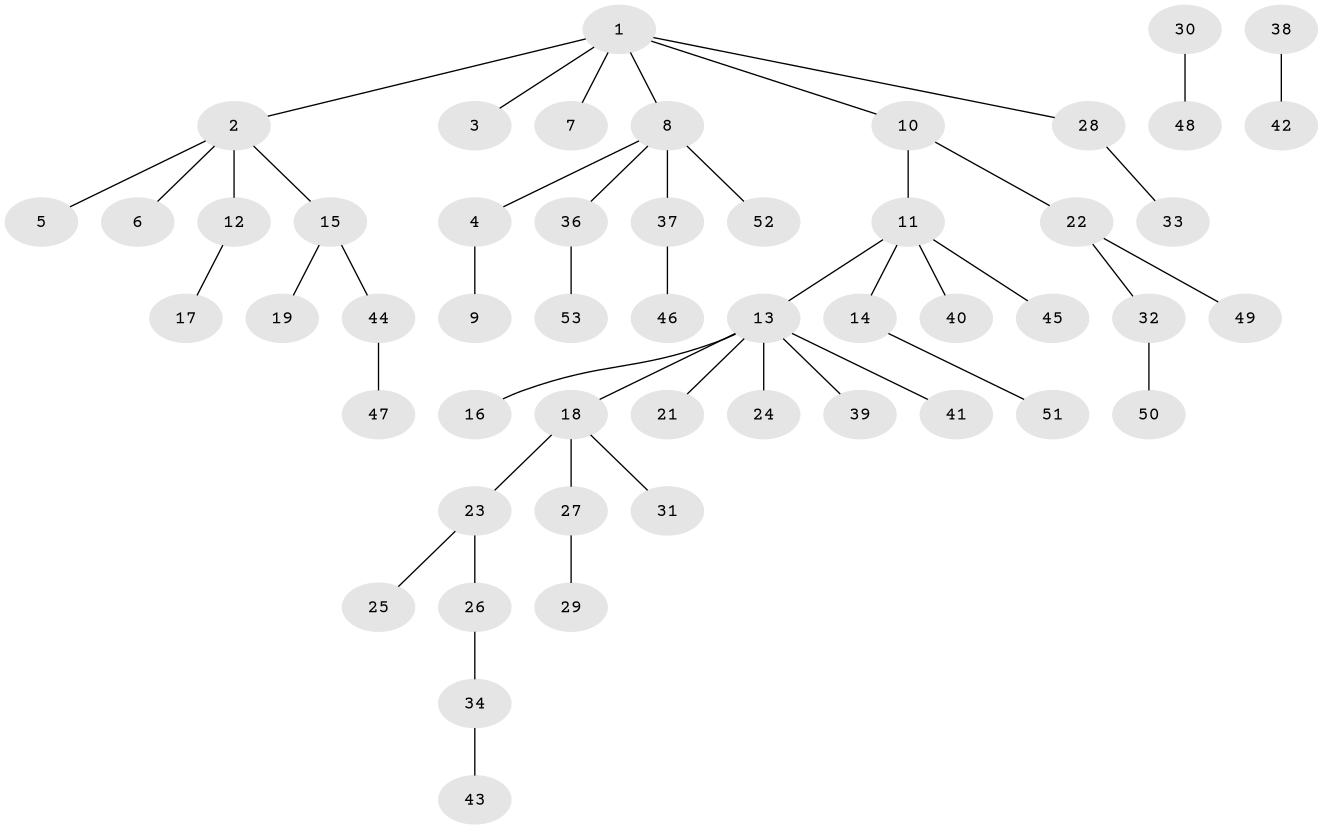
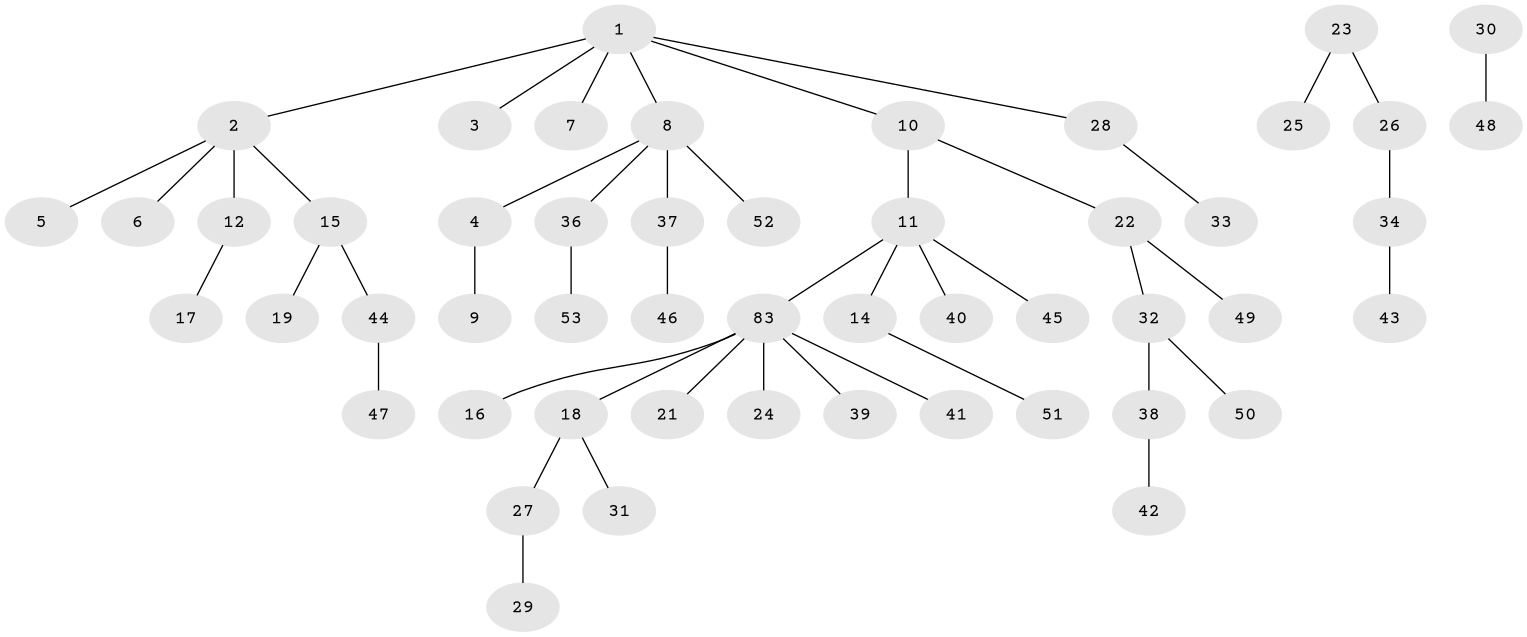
(764, 318) -> (764, 318)
none -> (1149, 367)
(523, 463) -> none
